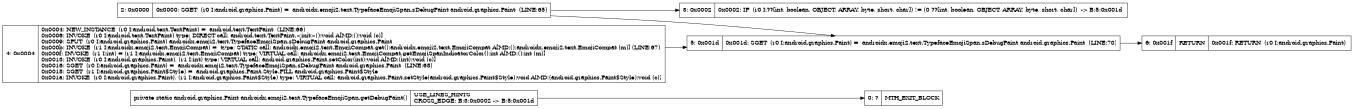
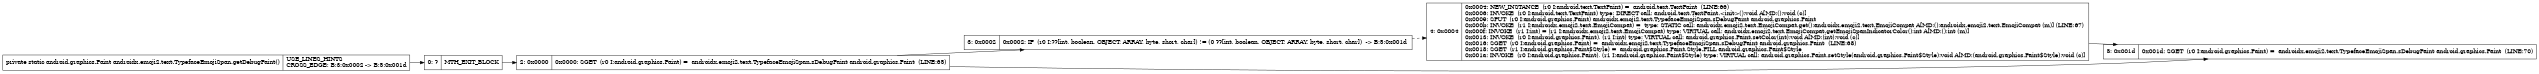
none -> (1417, 38)
(1247, 43) -> none
none -> (507, 63)
